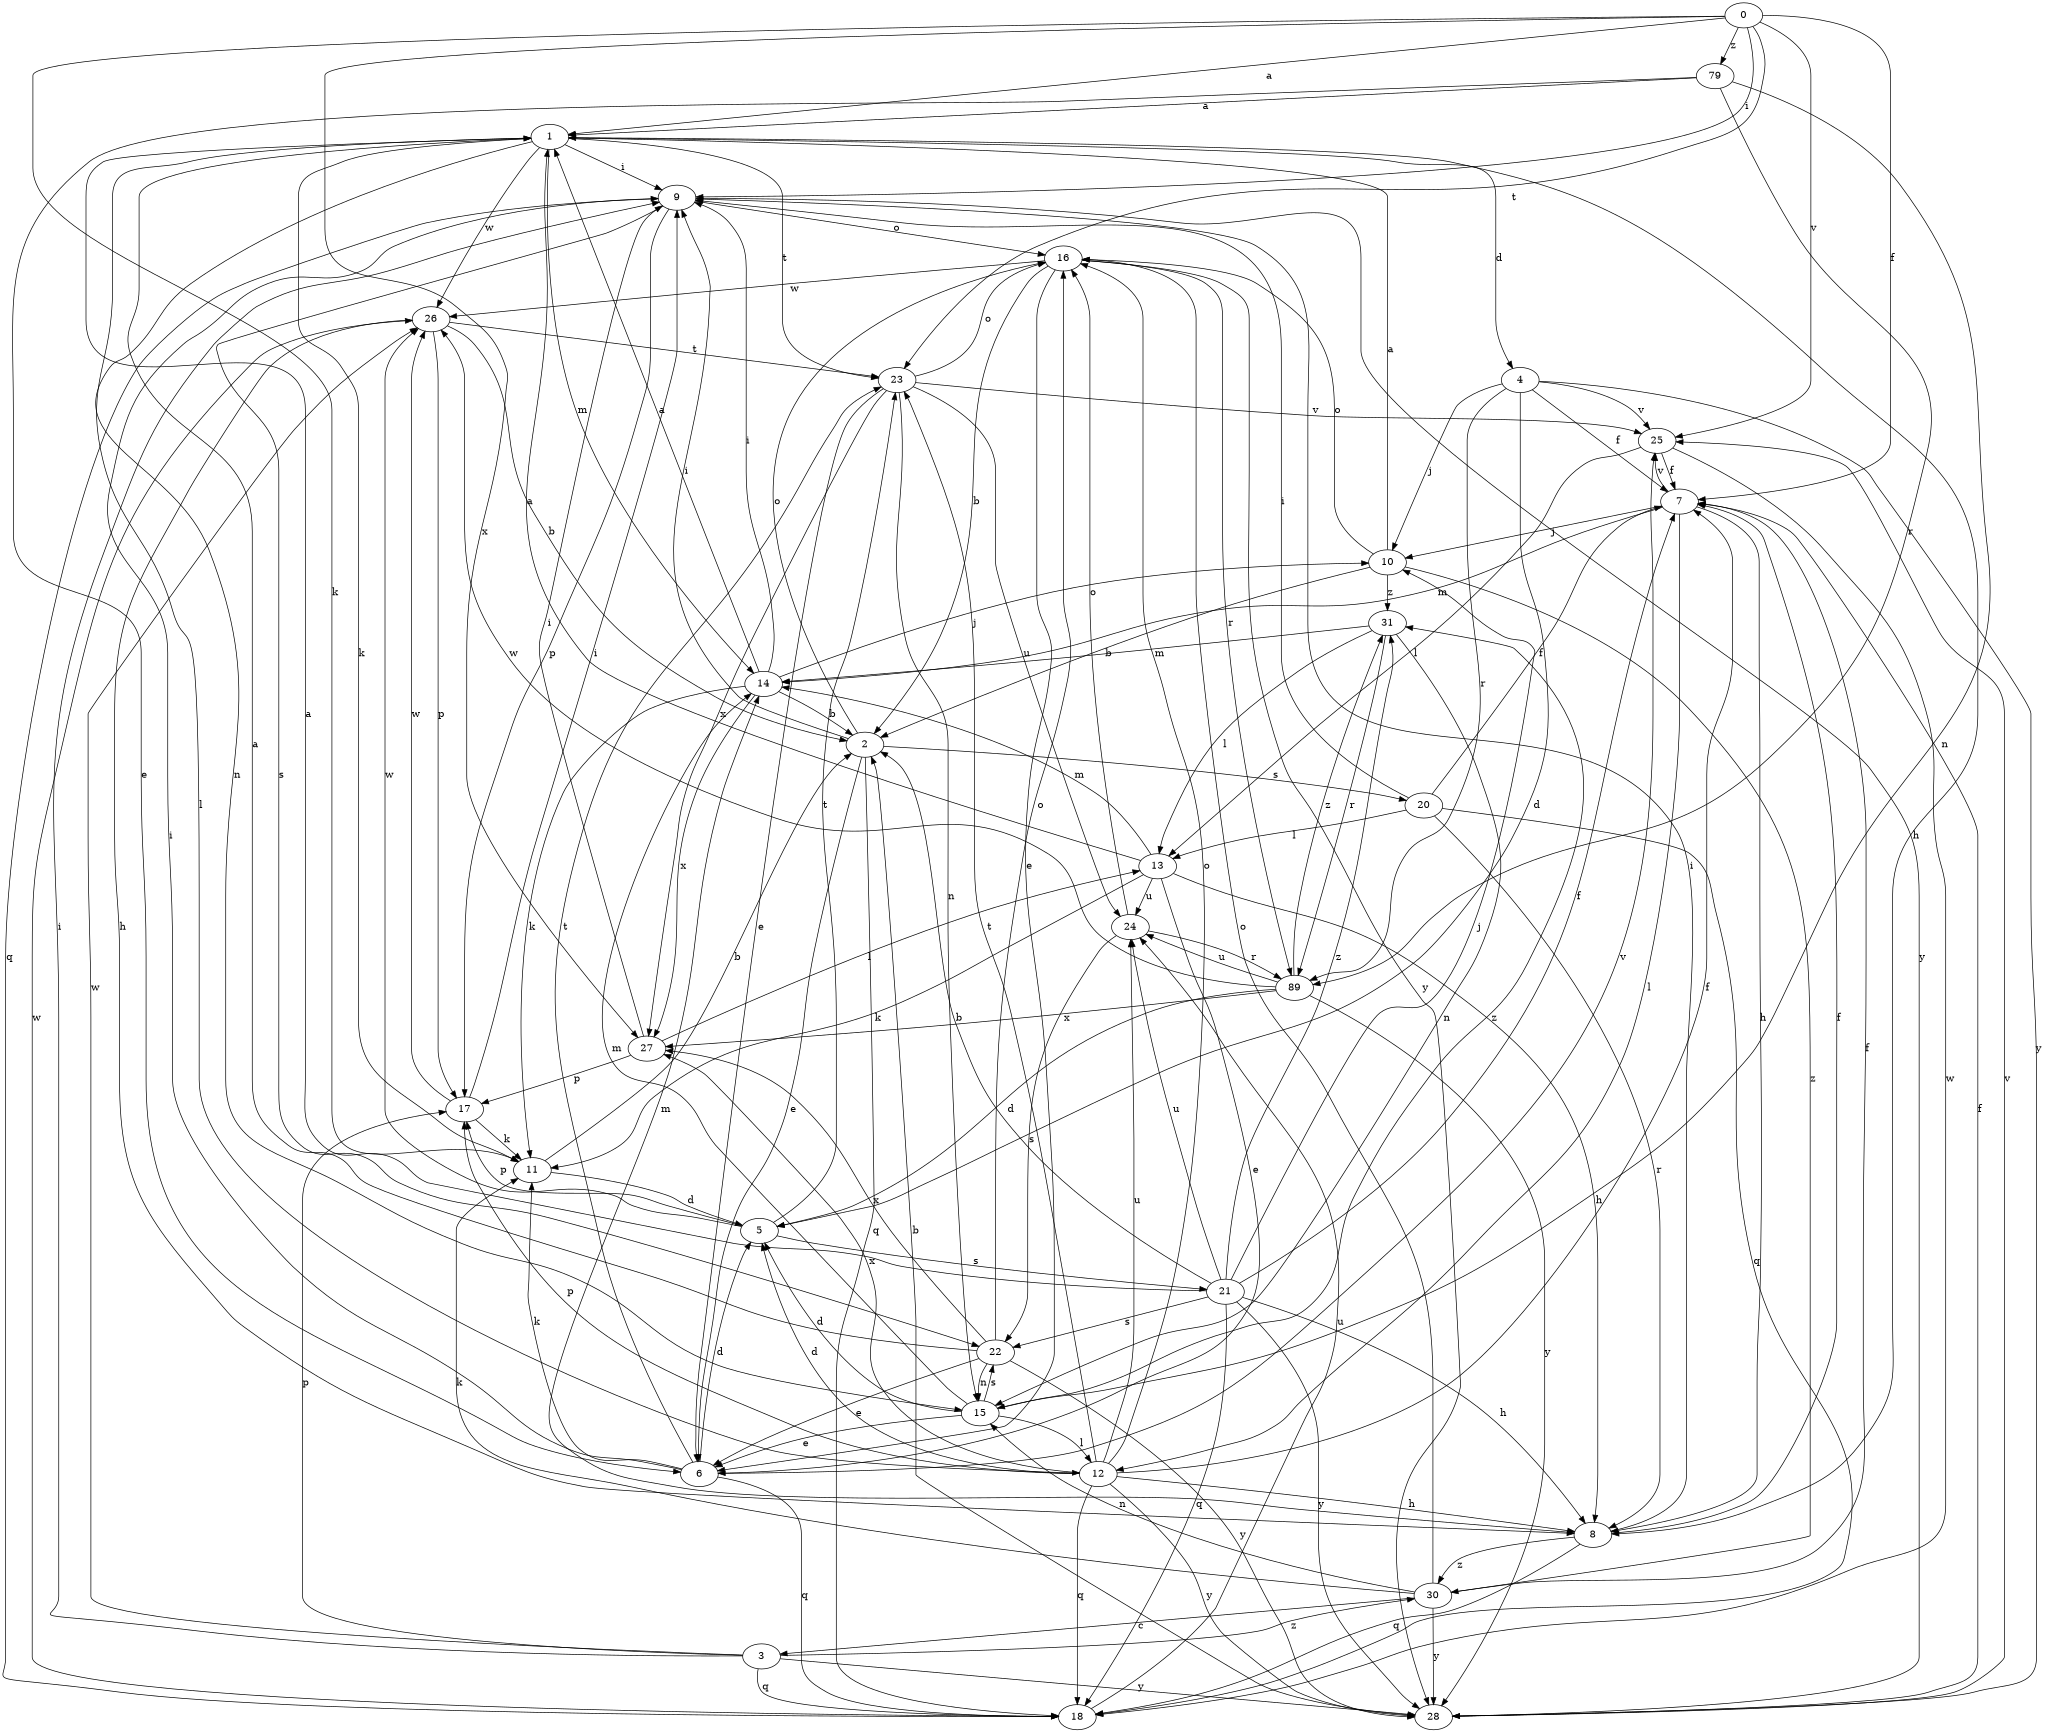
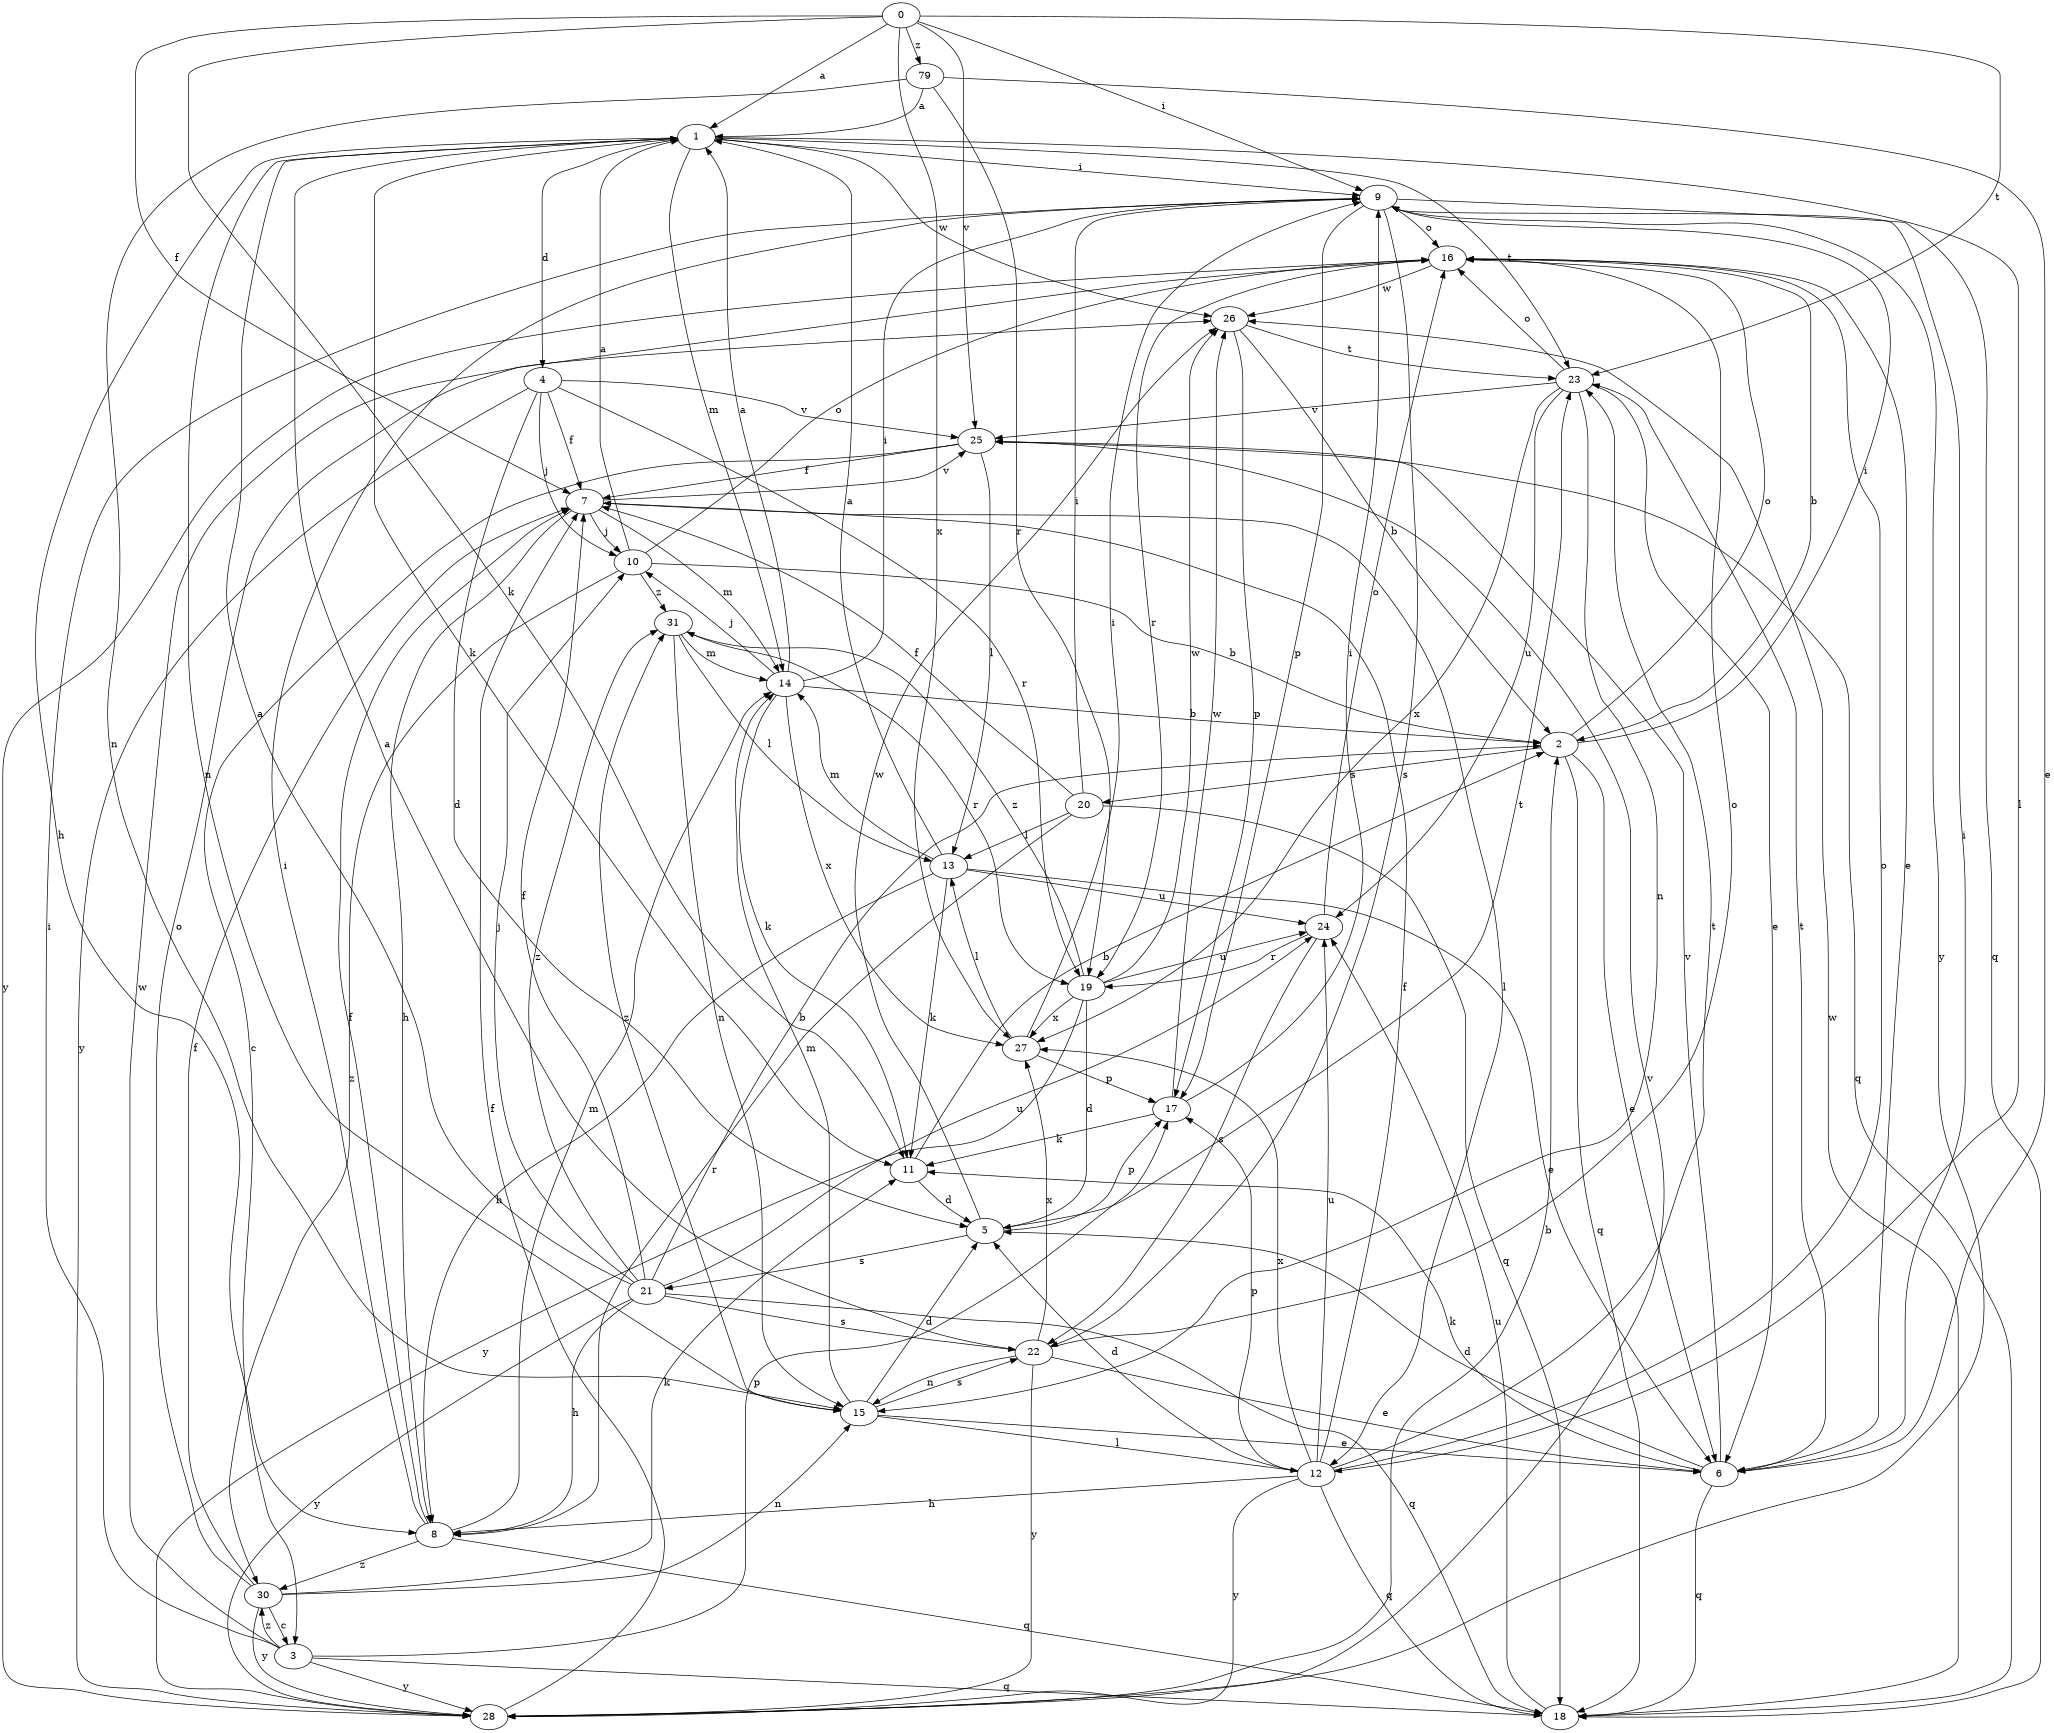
none -> (215, 786)
(1295, 988) -> (1086, 988)
(1950, 1079) -> (1858, 1079)
(314, 1374) -> none
